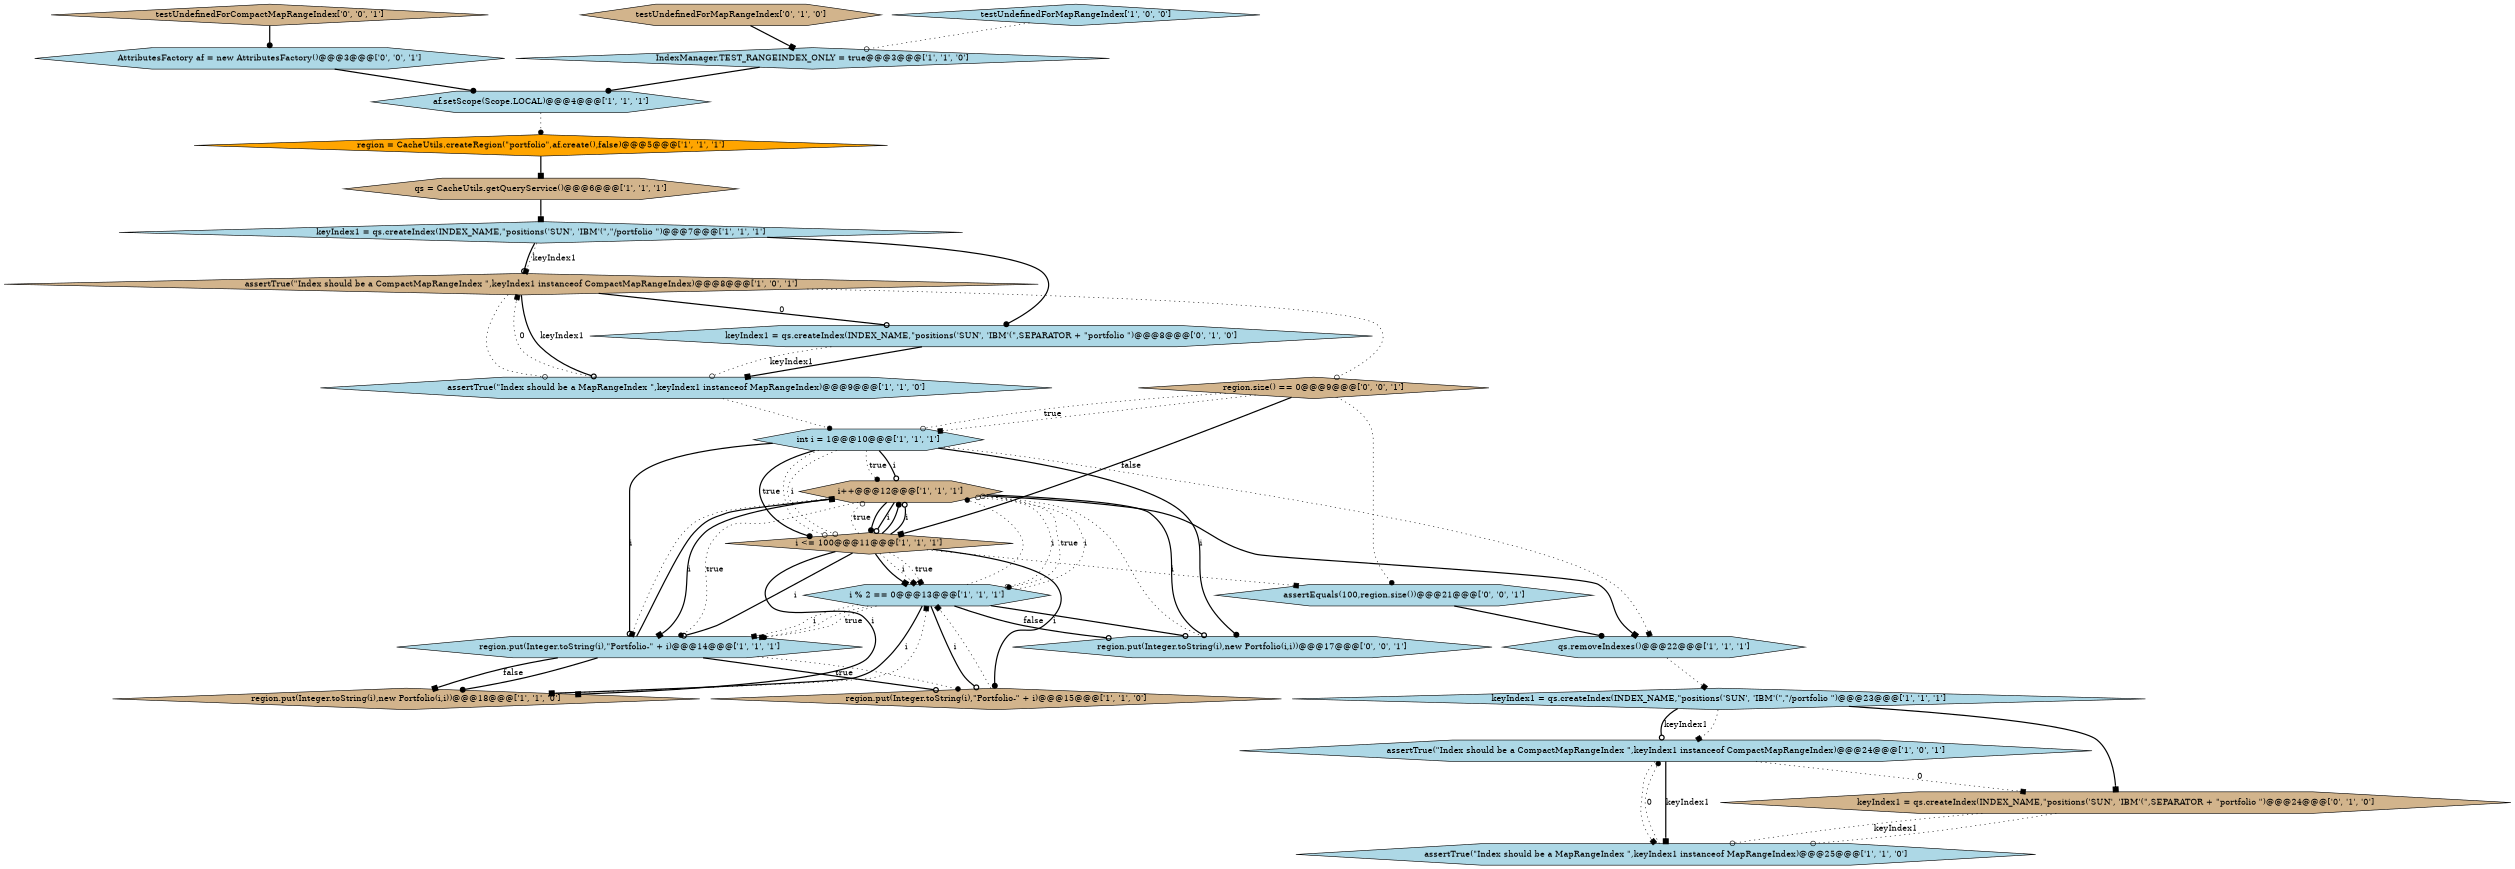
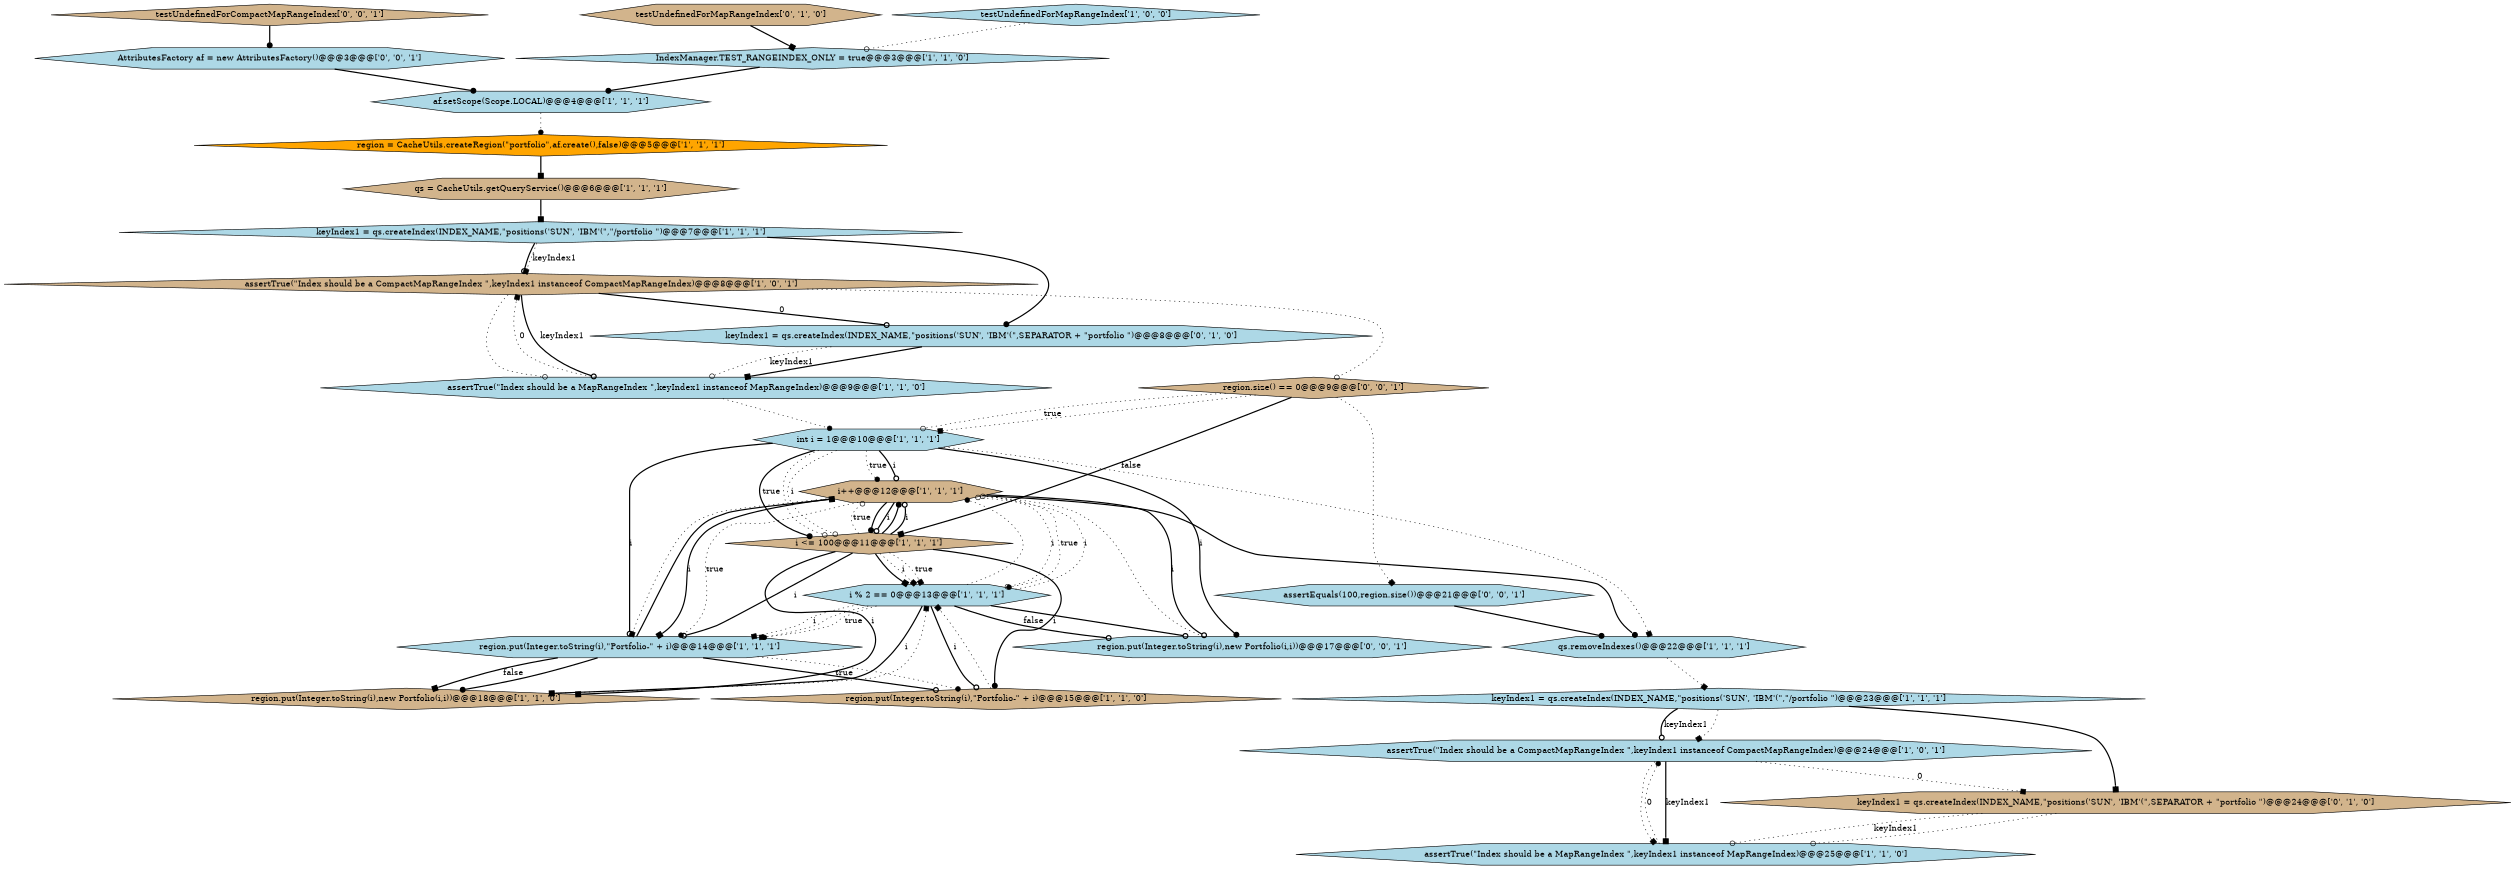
(1373, 482) -> (1373, 482)
(1316, 560) -> (1316, 560)
(1110, 568) -> none
